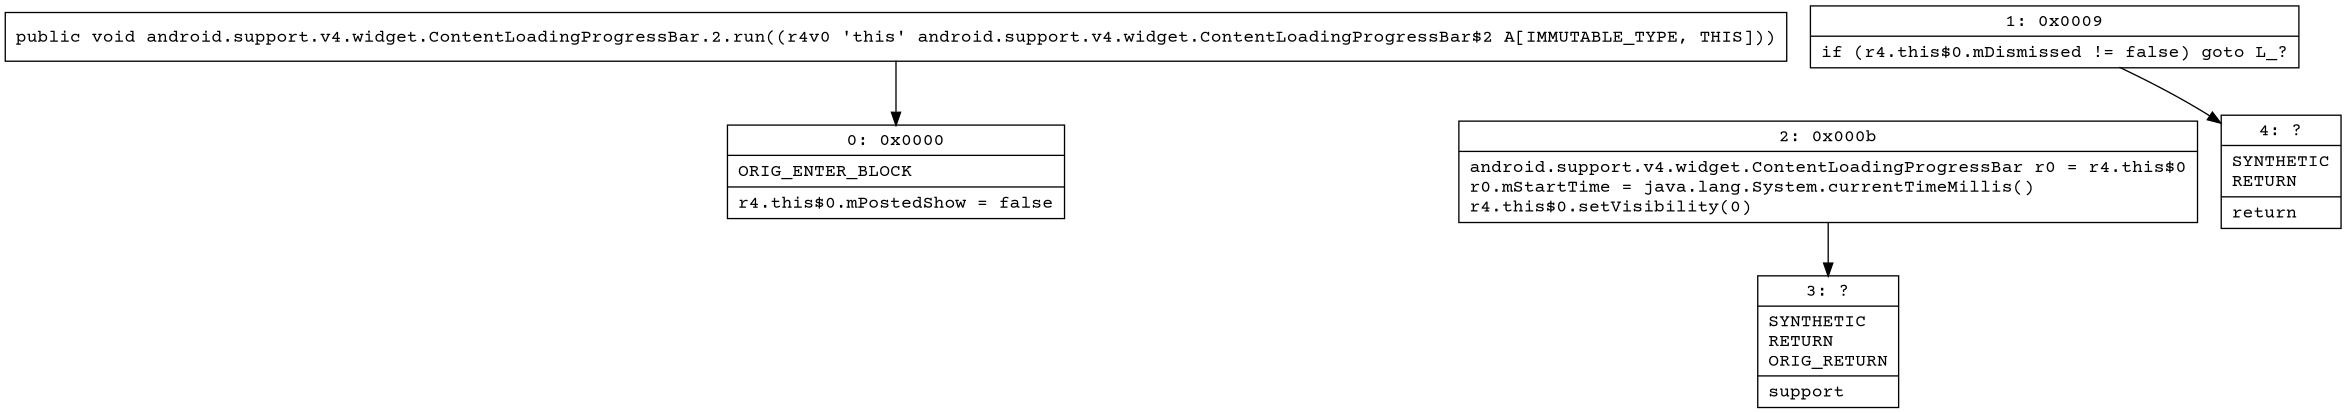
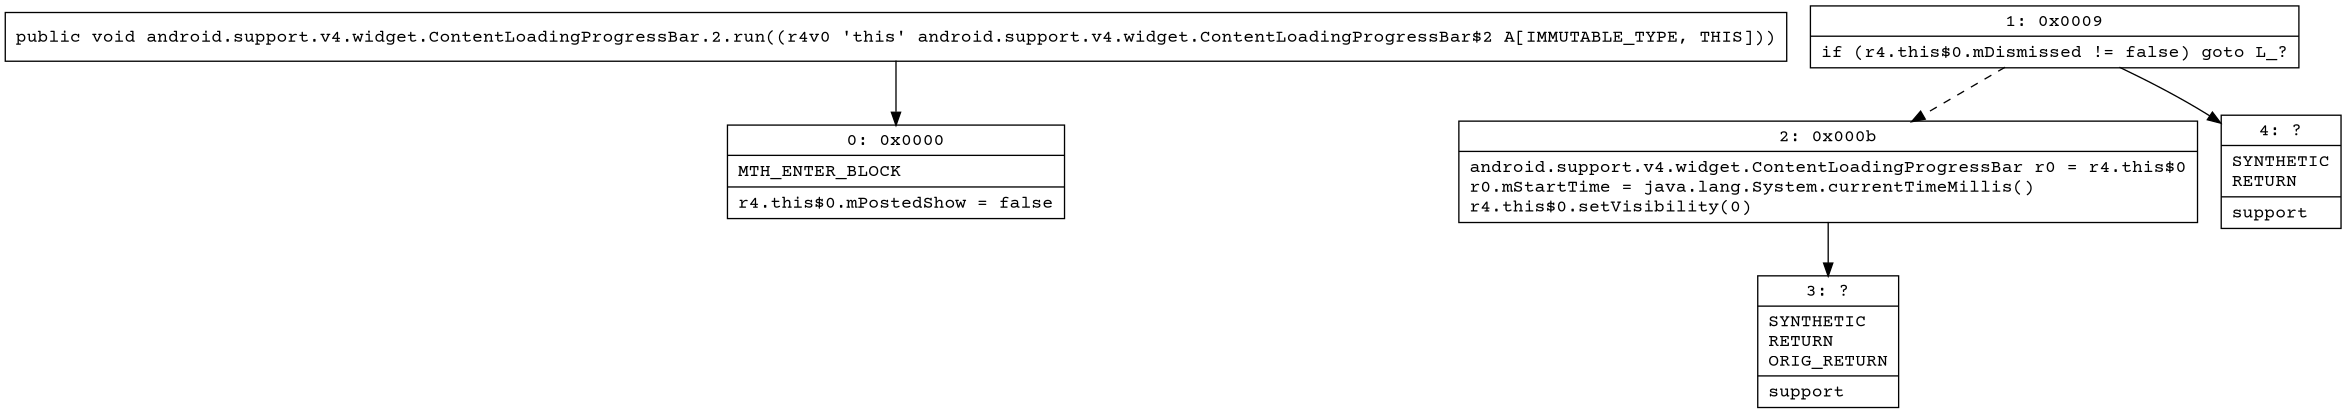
none -> (1964, 91)
(826, 171) -> (820, 171)
(2265, 212) -> (2270, 212)
